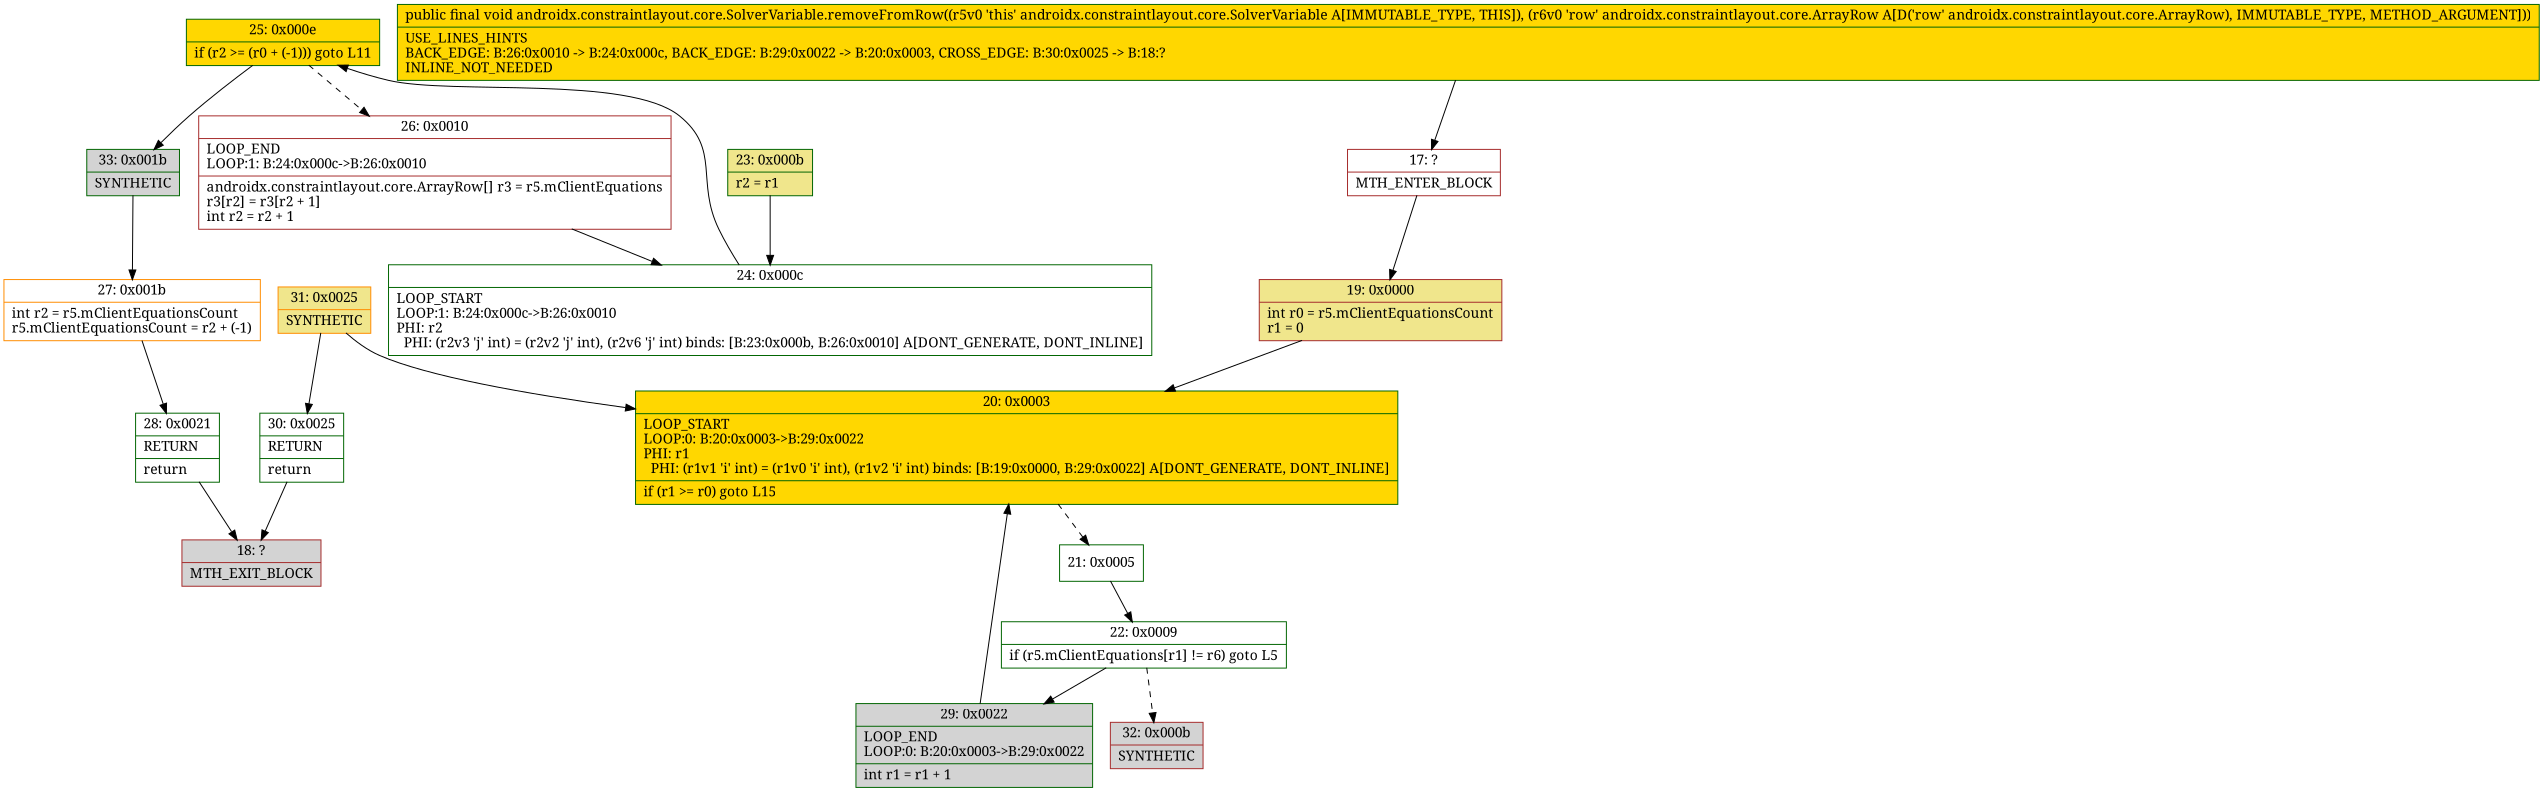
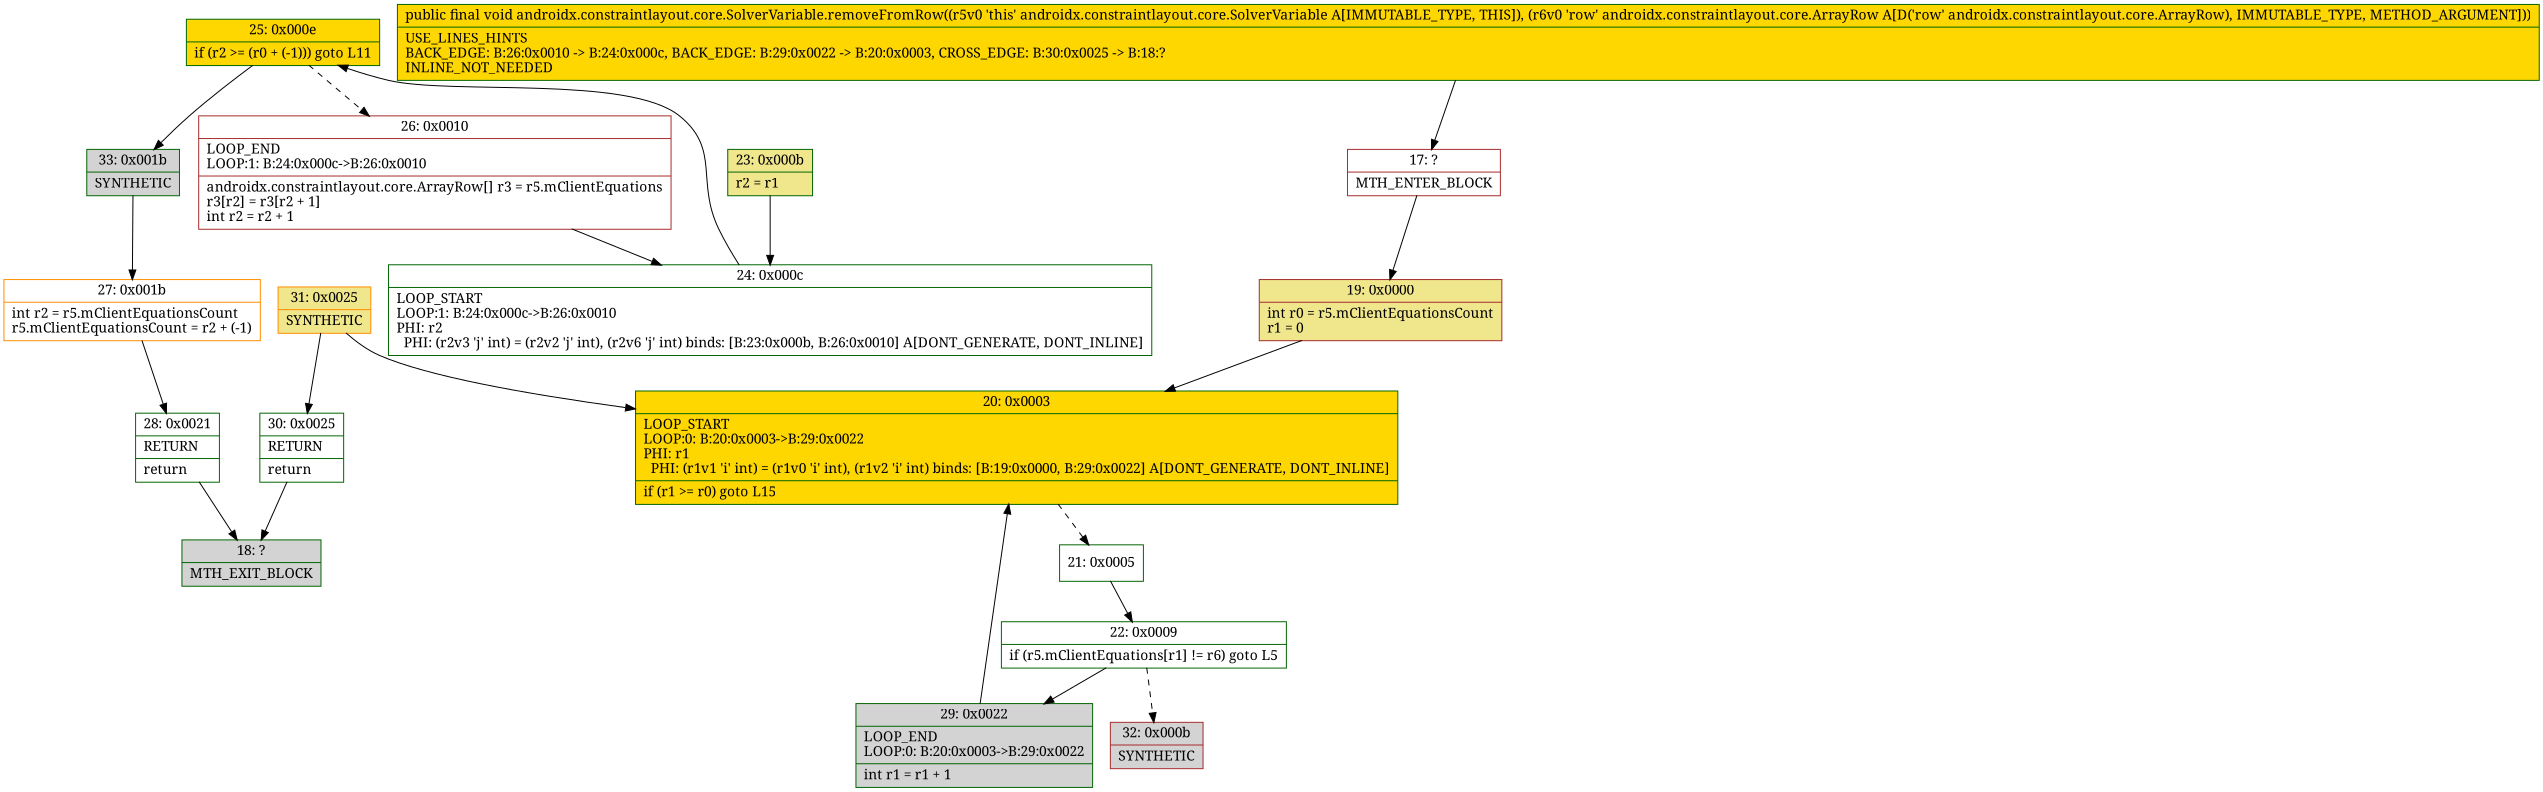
(251, 563) -> (251, 563)
